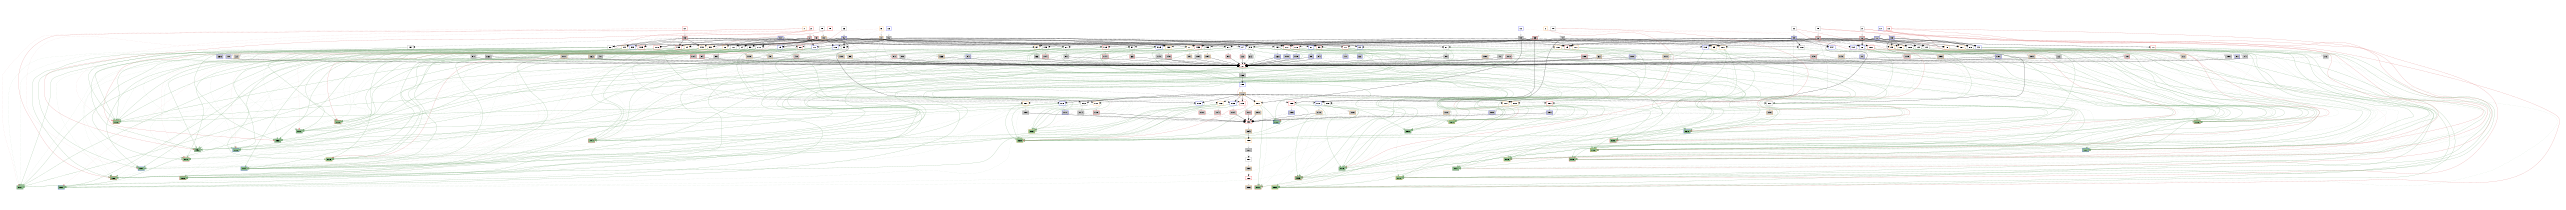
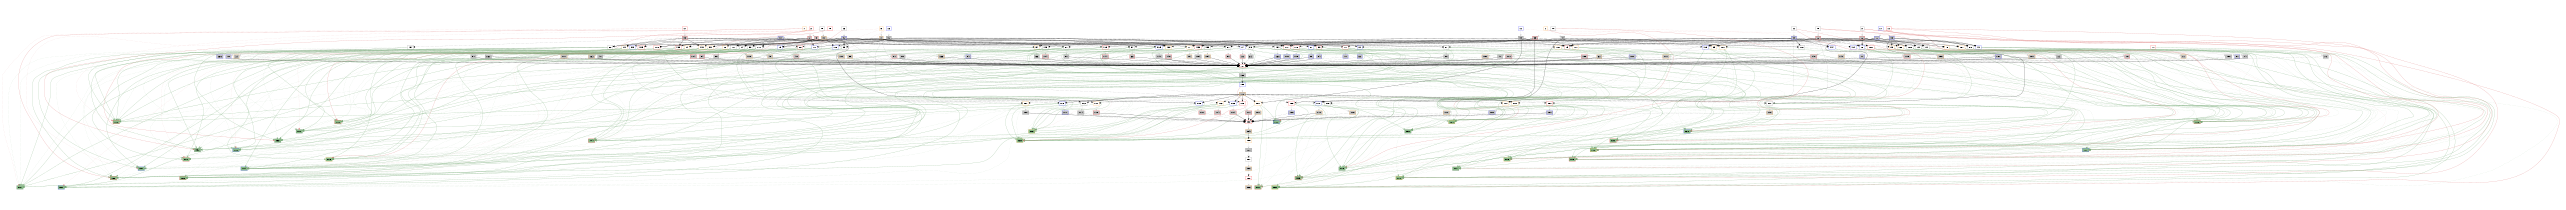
(2014, 45) -> none
